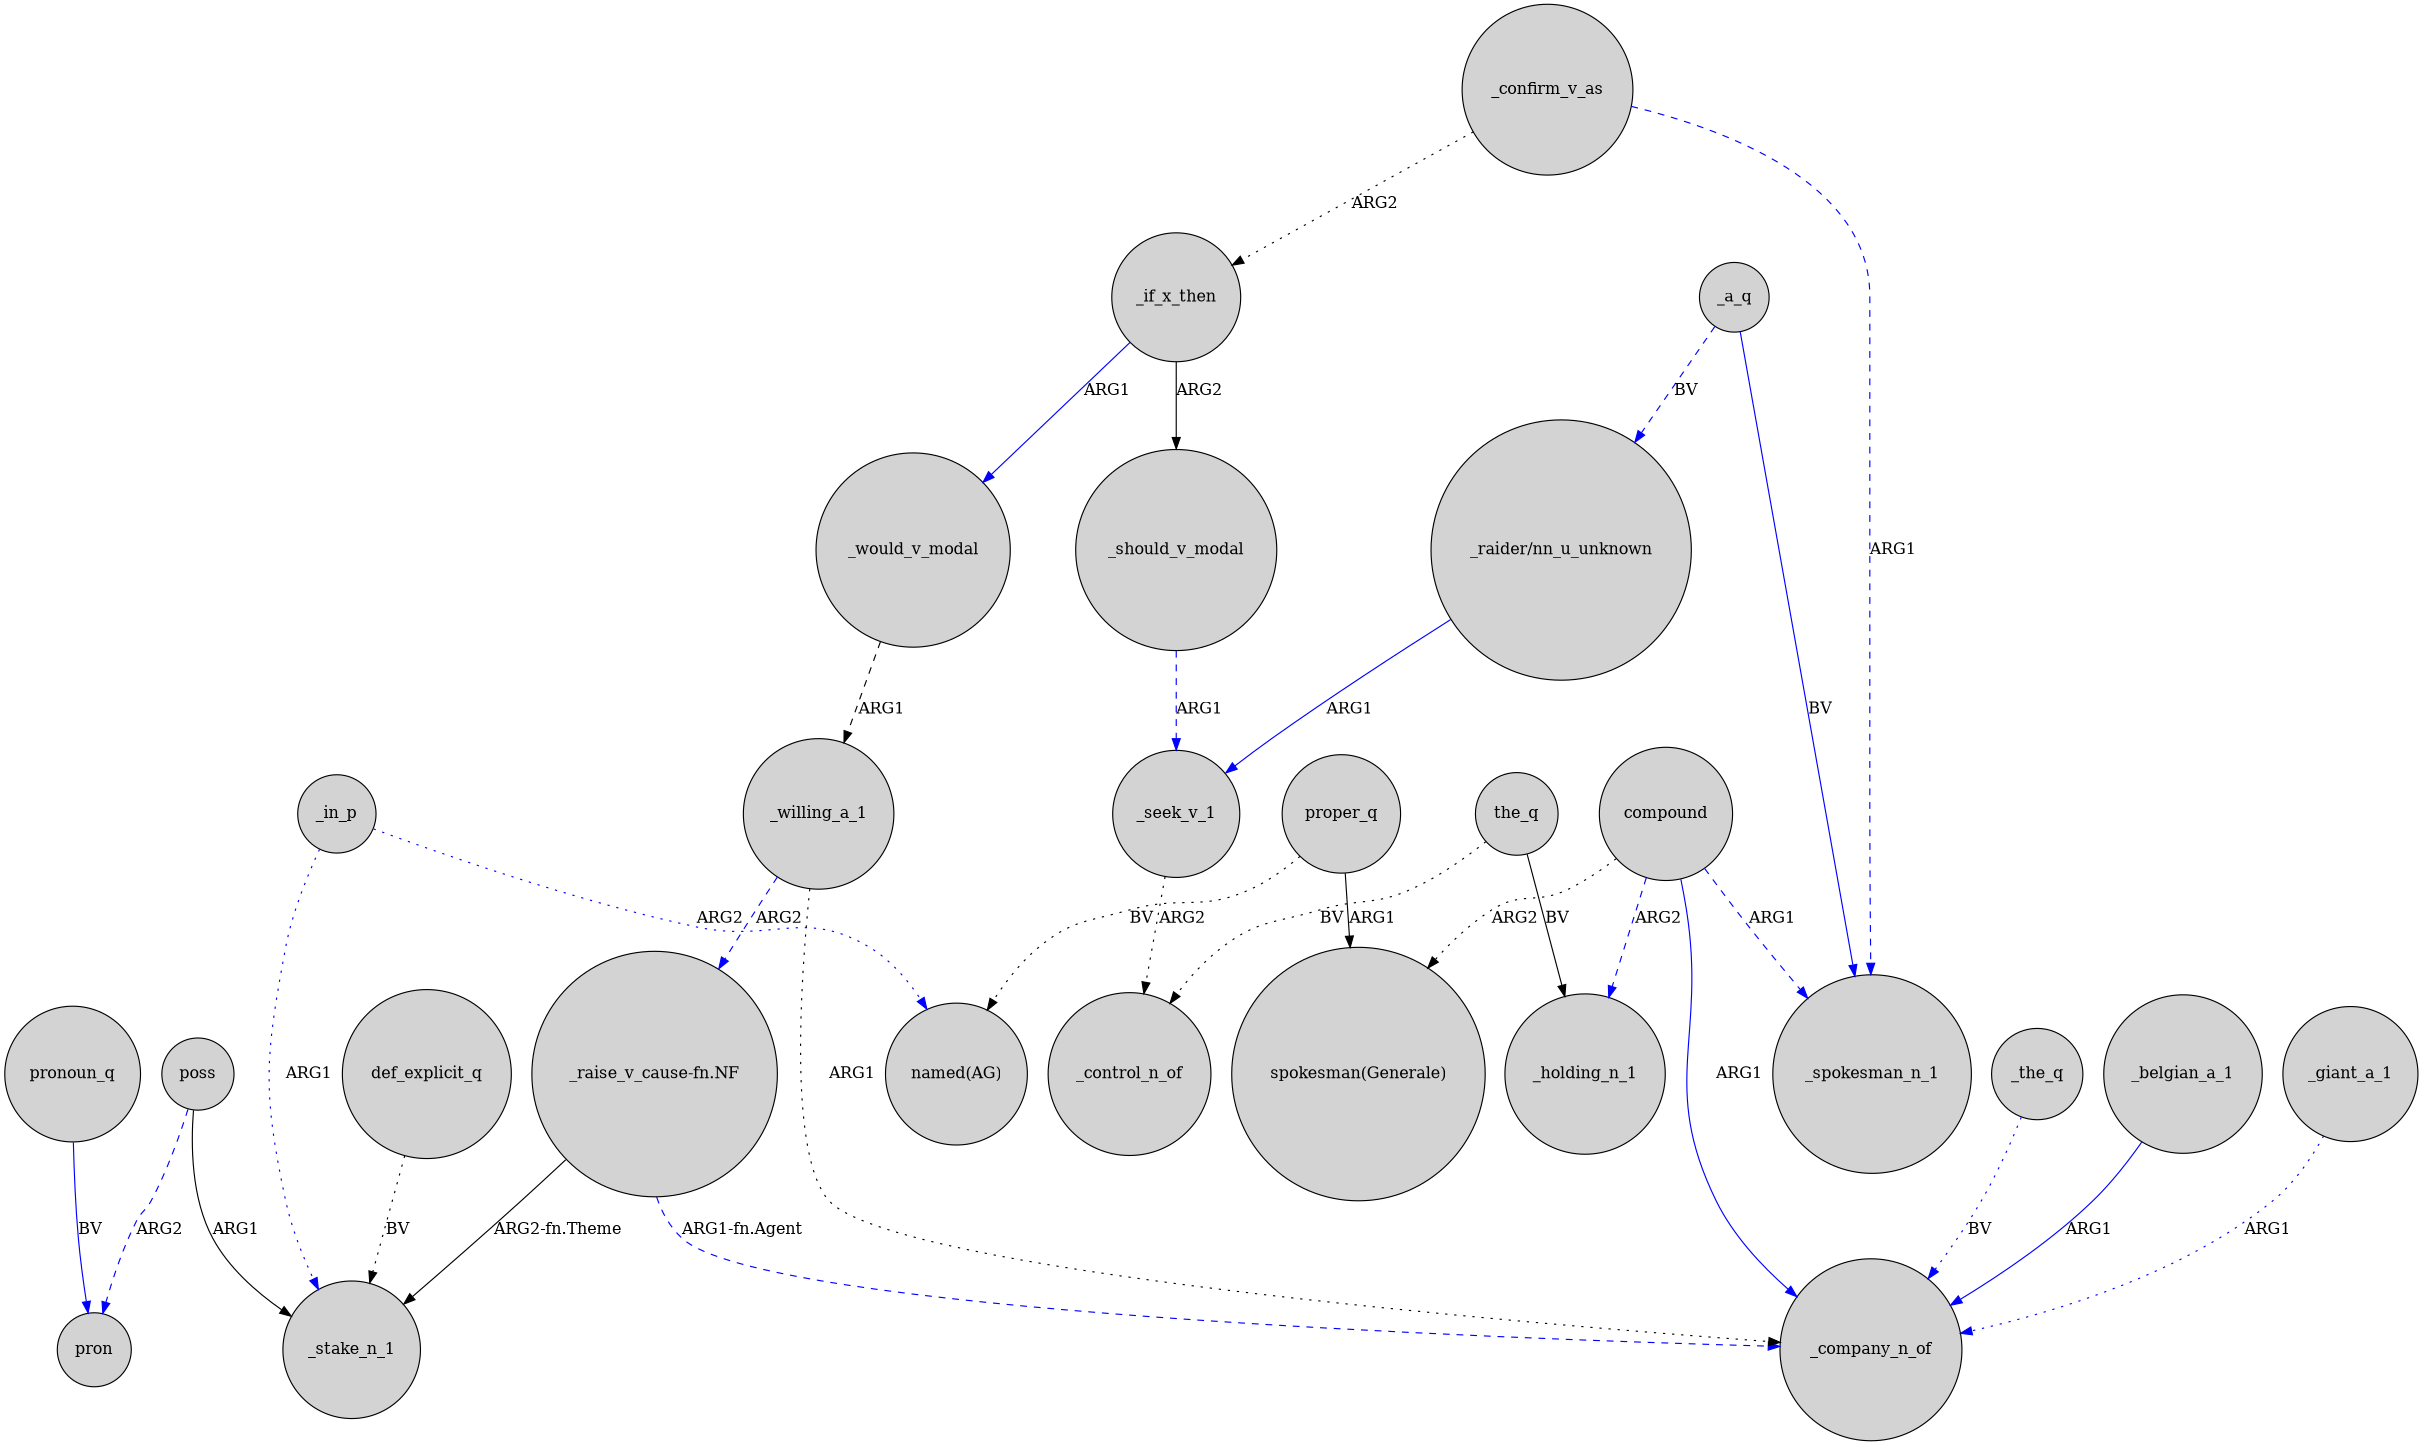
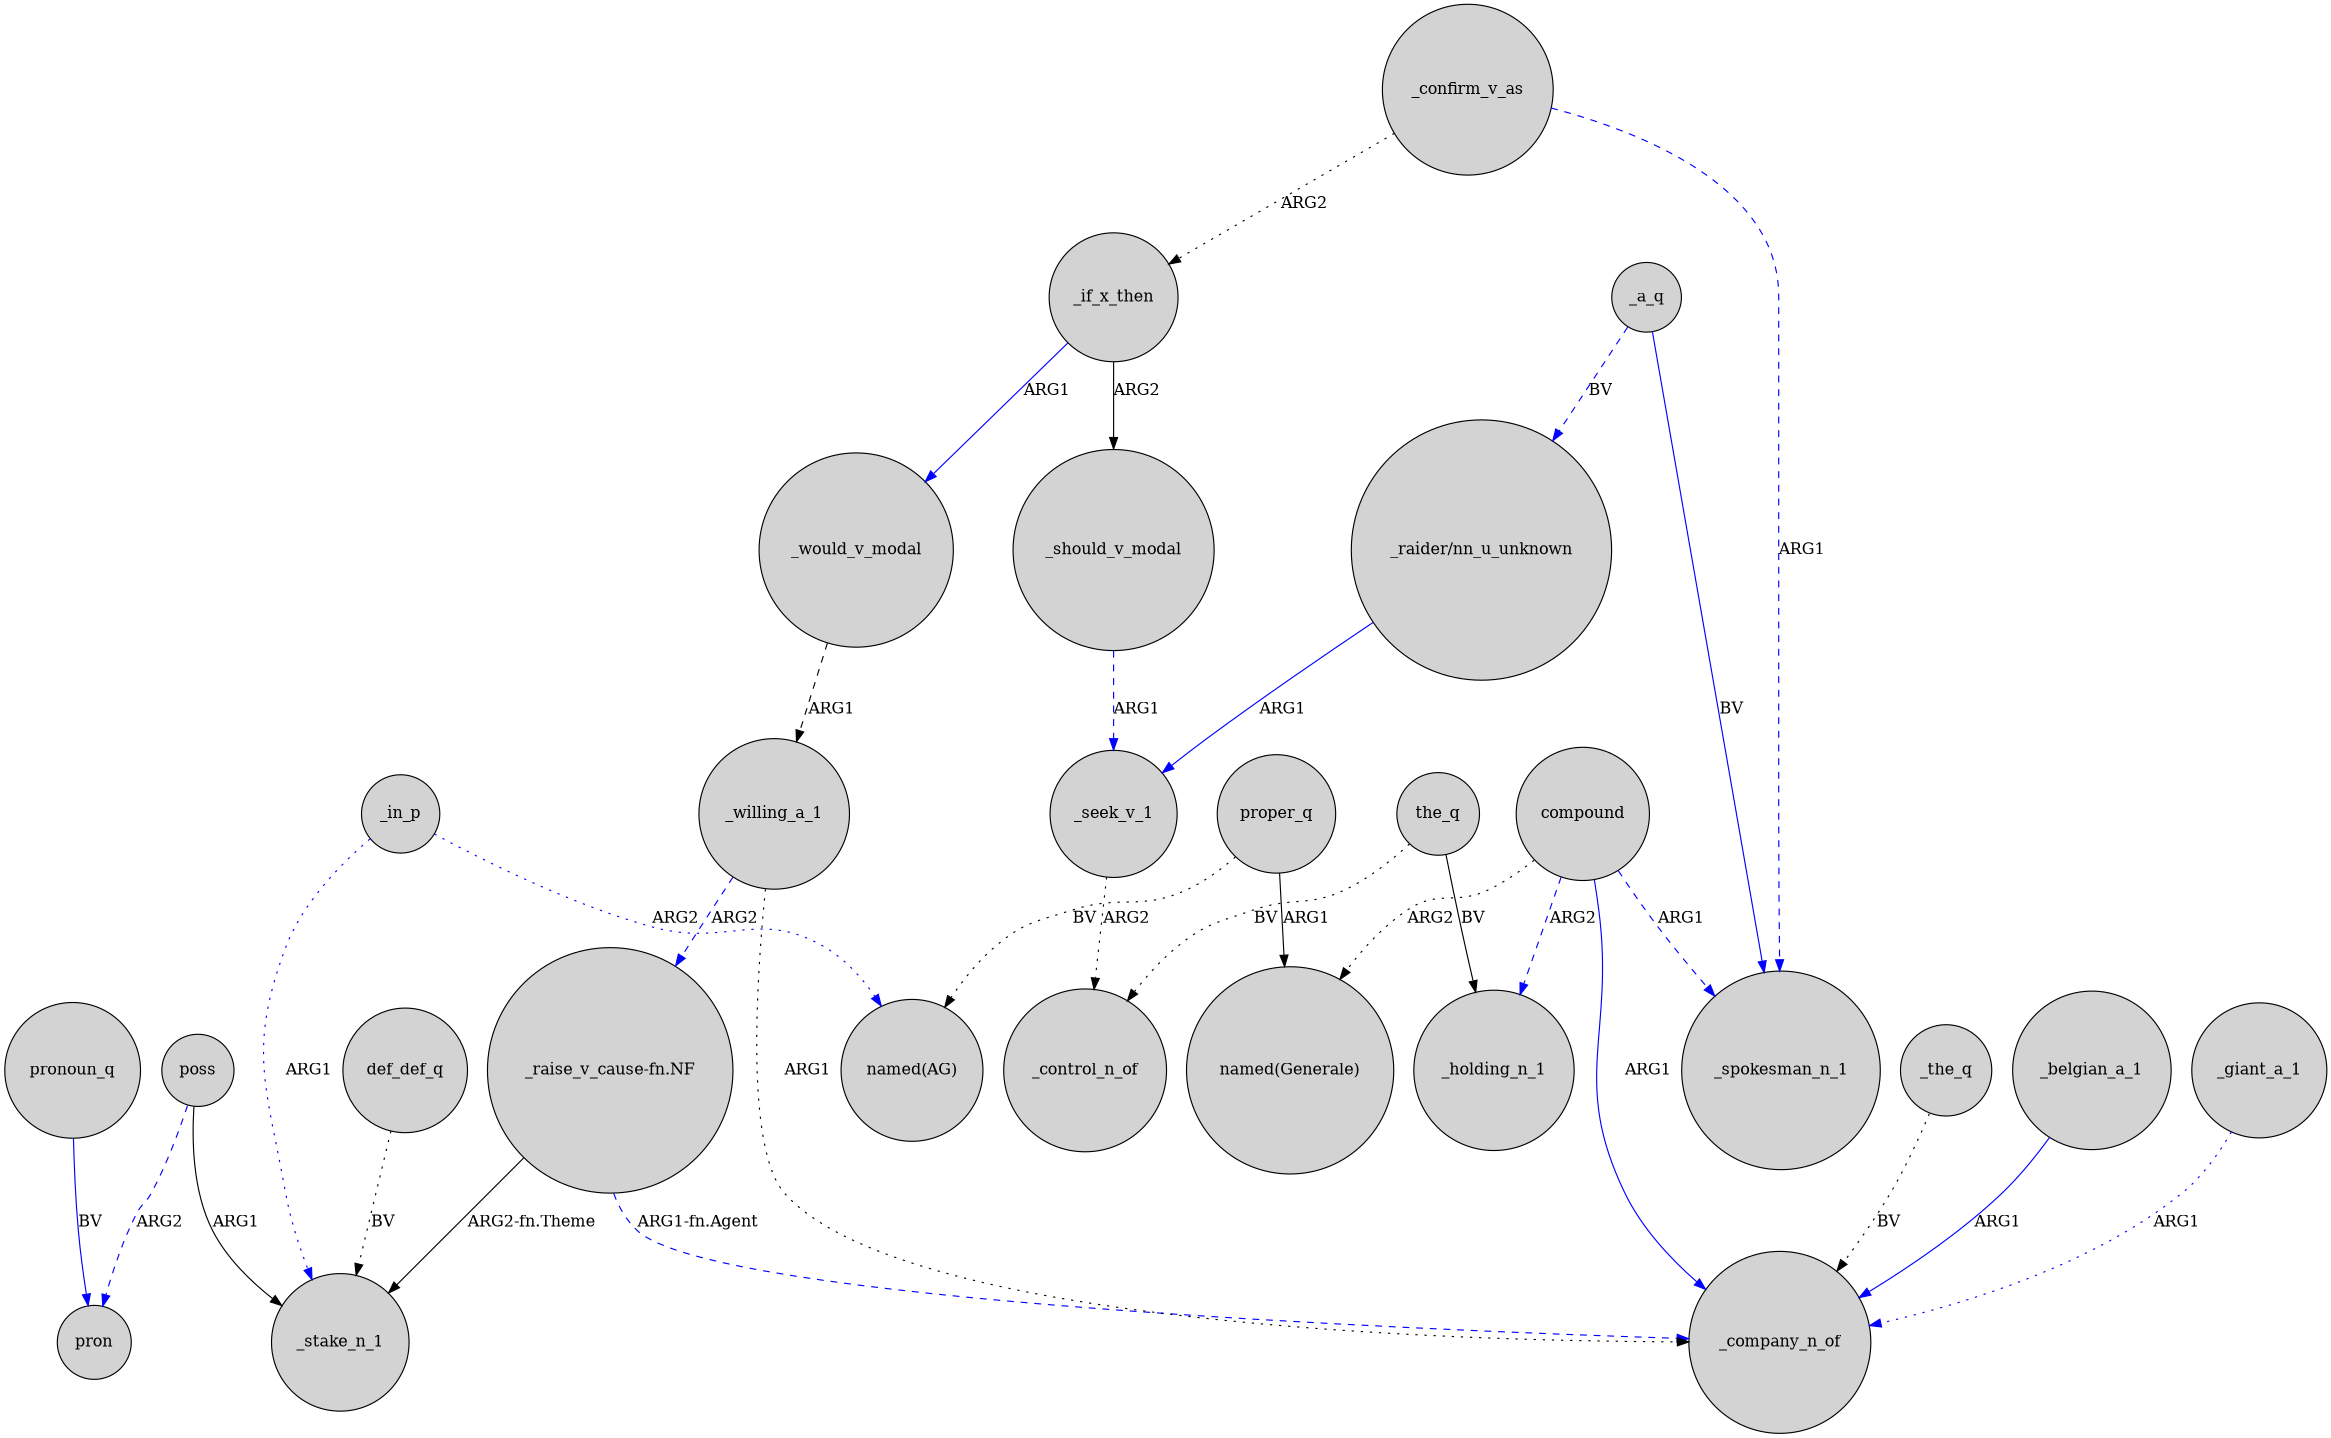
(427, 1074) -> (405, 1070)
(1358, 1074) -> (1290, 1070)
(1984, 1197) -> (1892, 1191)
